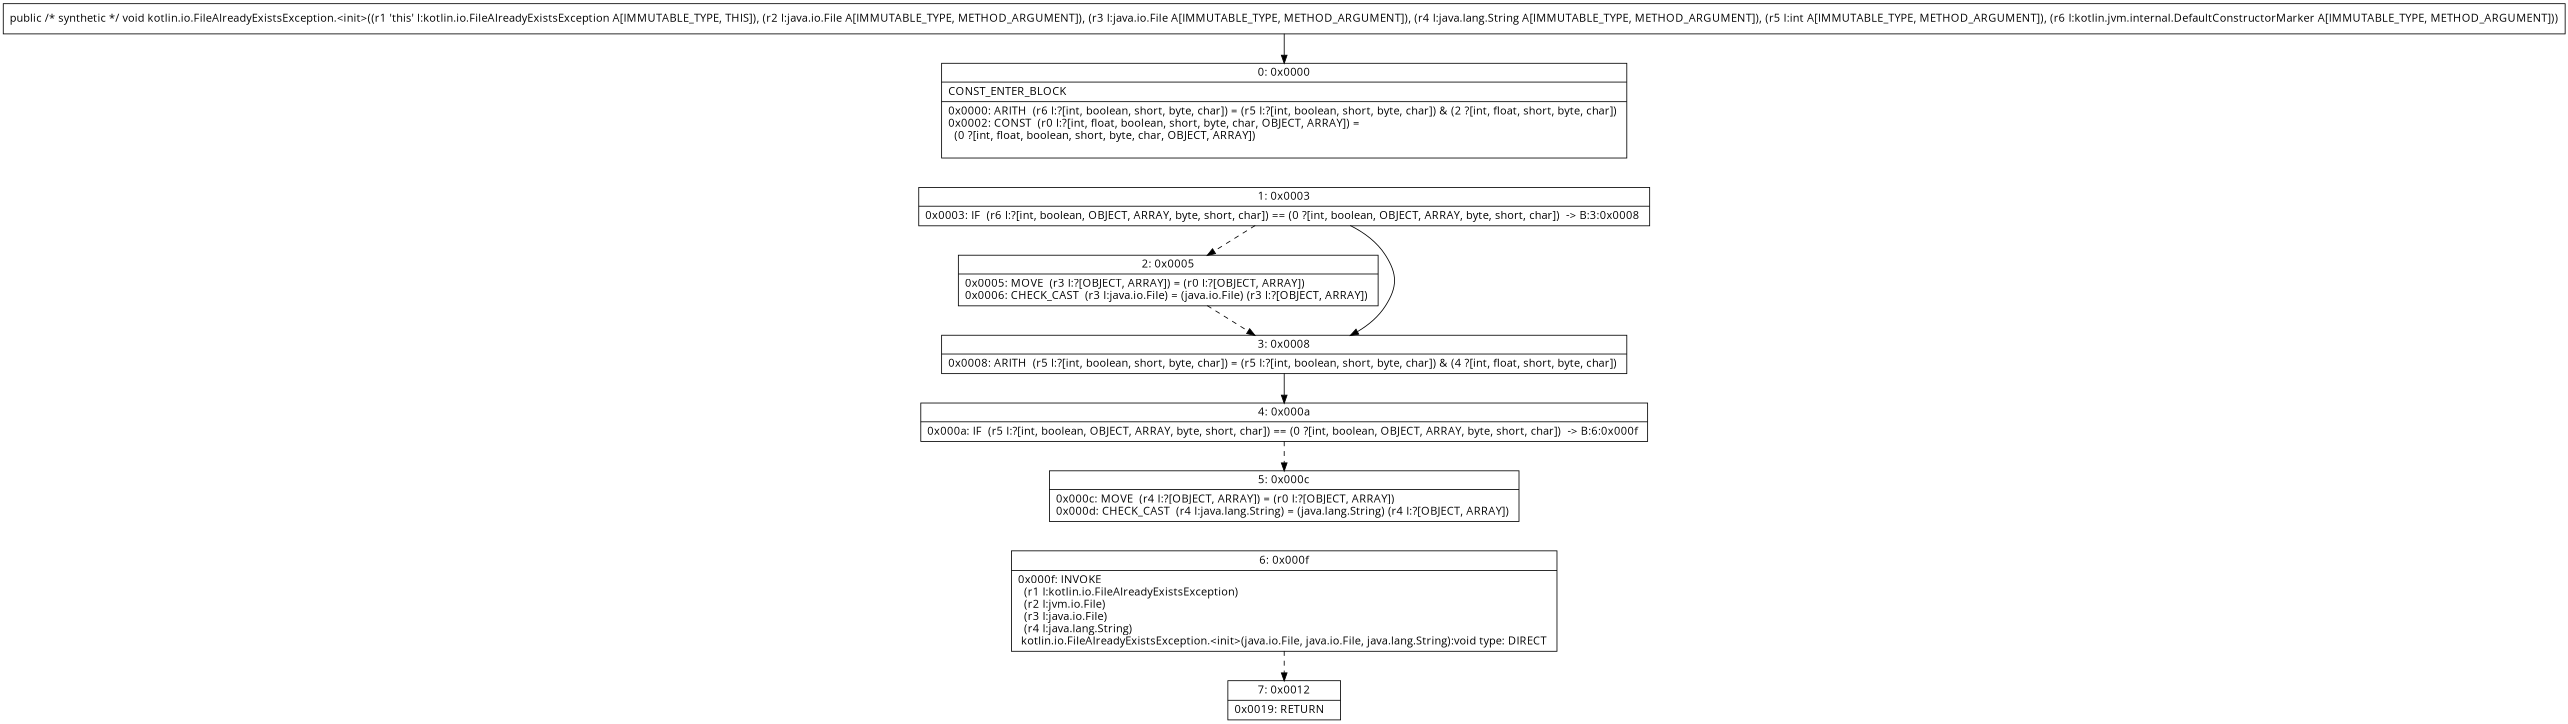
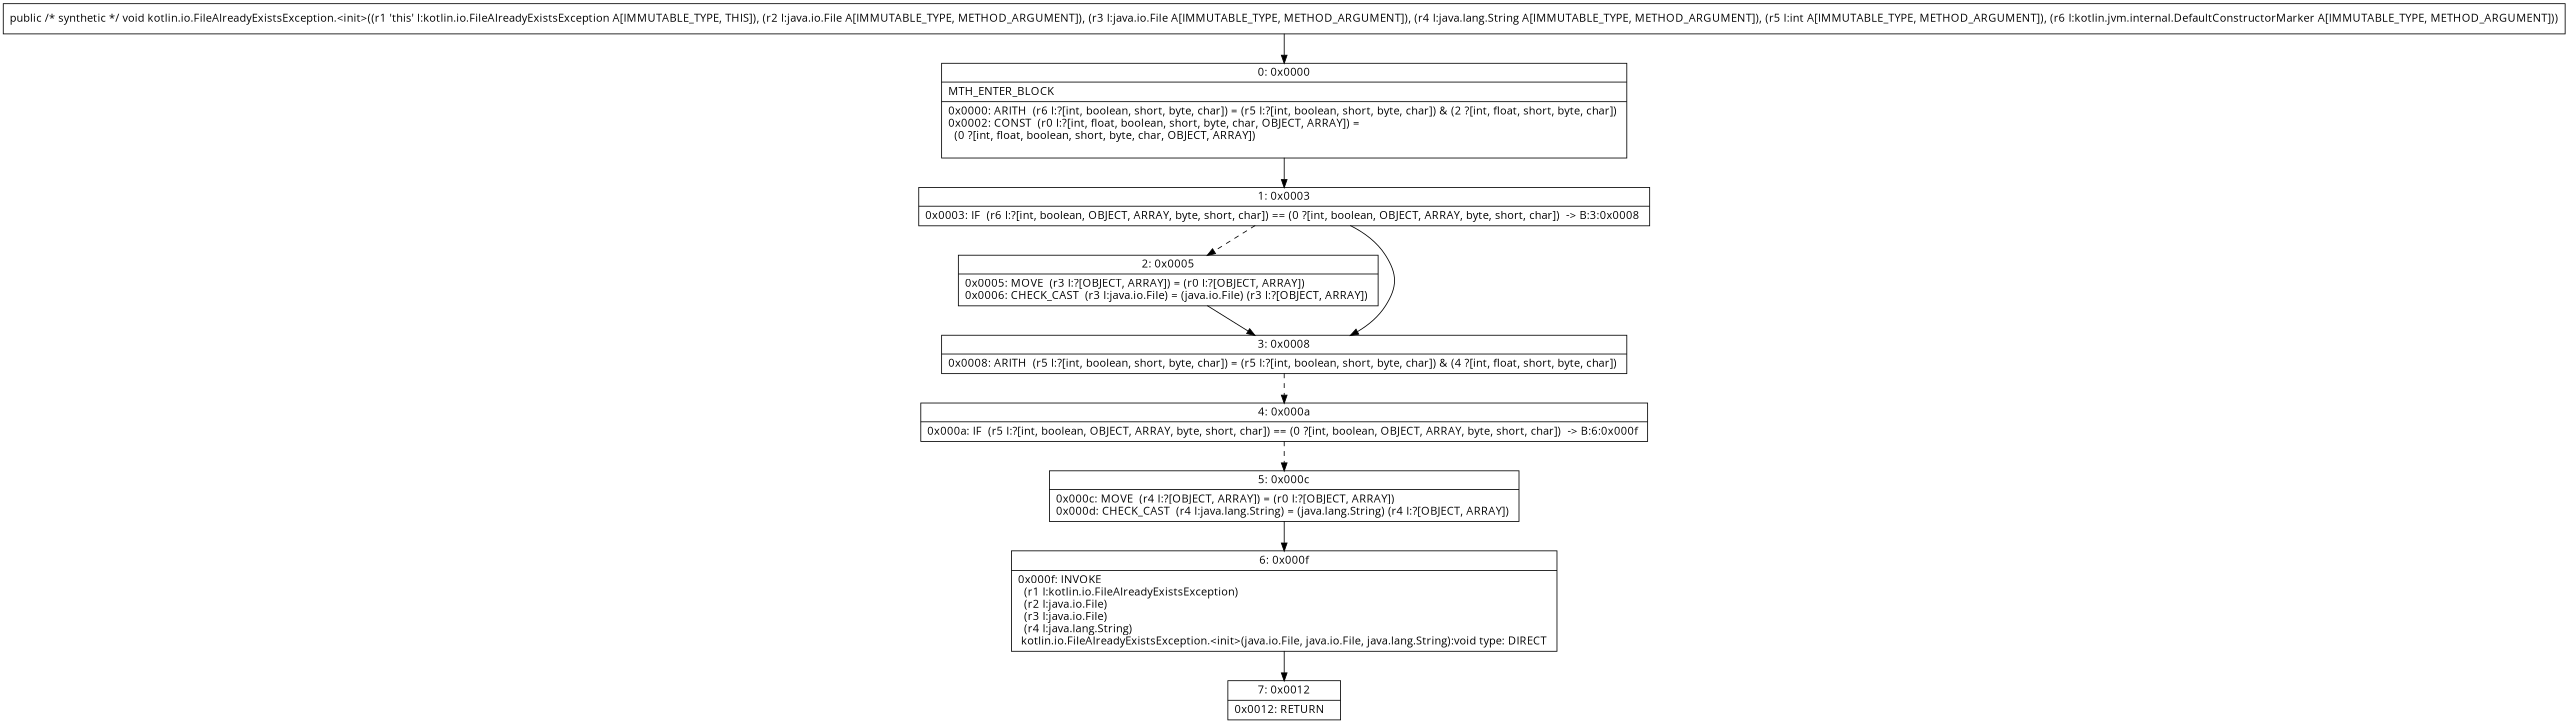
(1007, 91) -> (1001, 91)
none -> (1284, 169)
(1228, 318) -> (1228, 318)
(1284, 384) -> (1284, 384)
none -> (1284, 532)
(1062, 604) -> (1063, 604)
(1284, 662) -> (1284, 662)
(1284, 710) -> (1284, 710)
